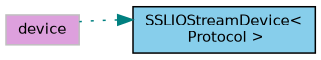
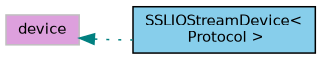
(98, 21) -> (114, 40)
